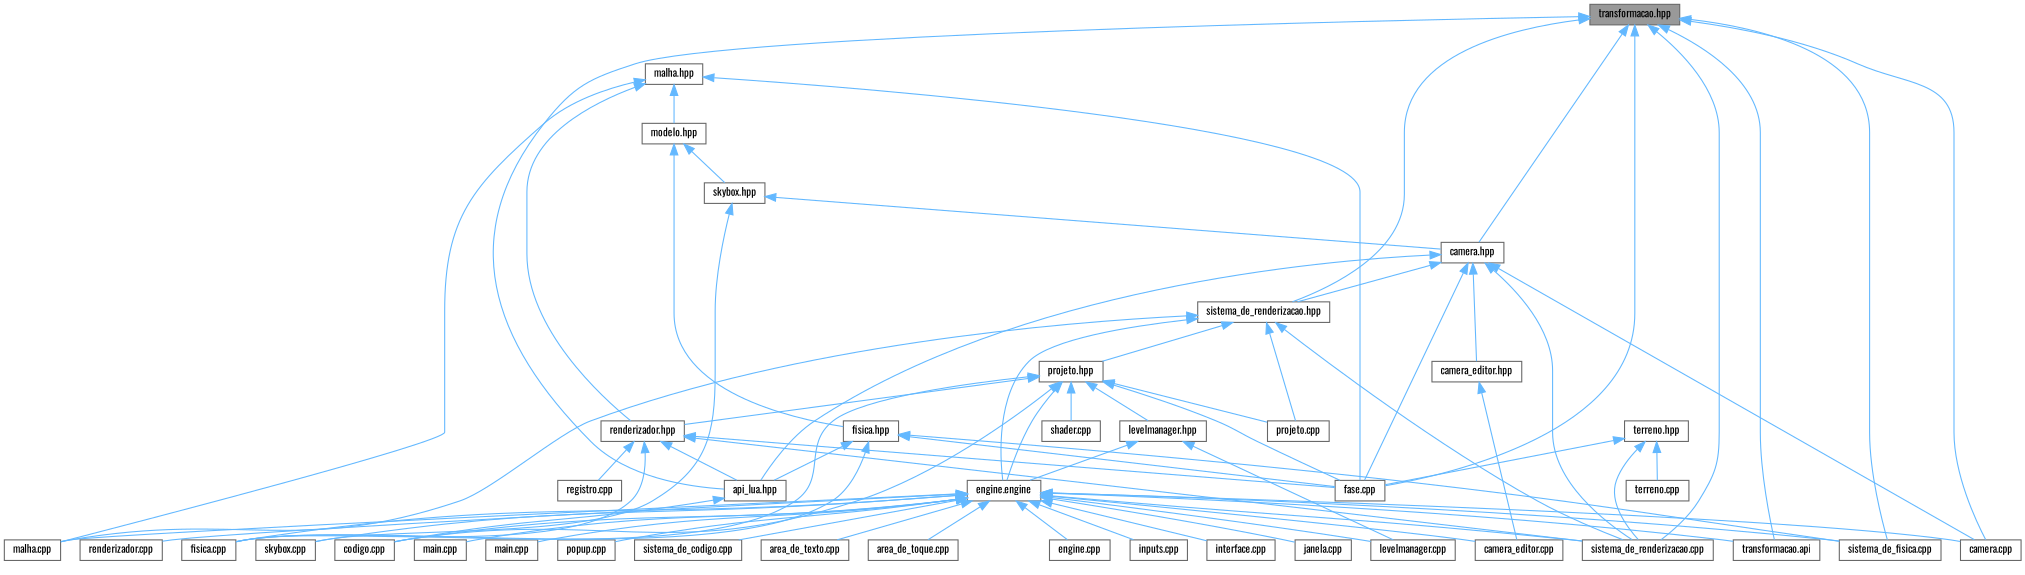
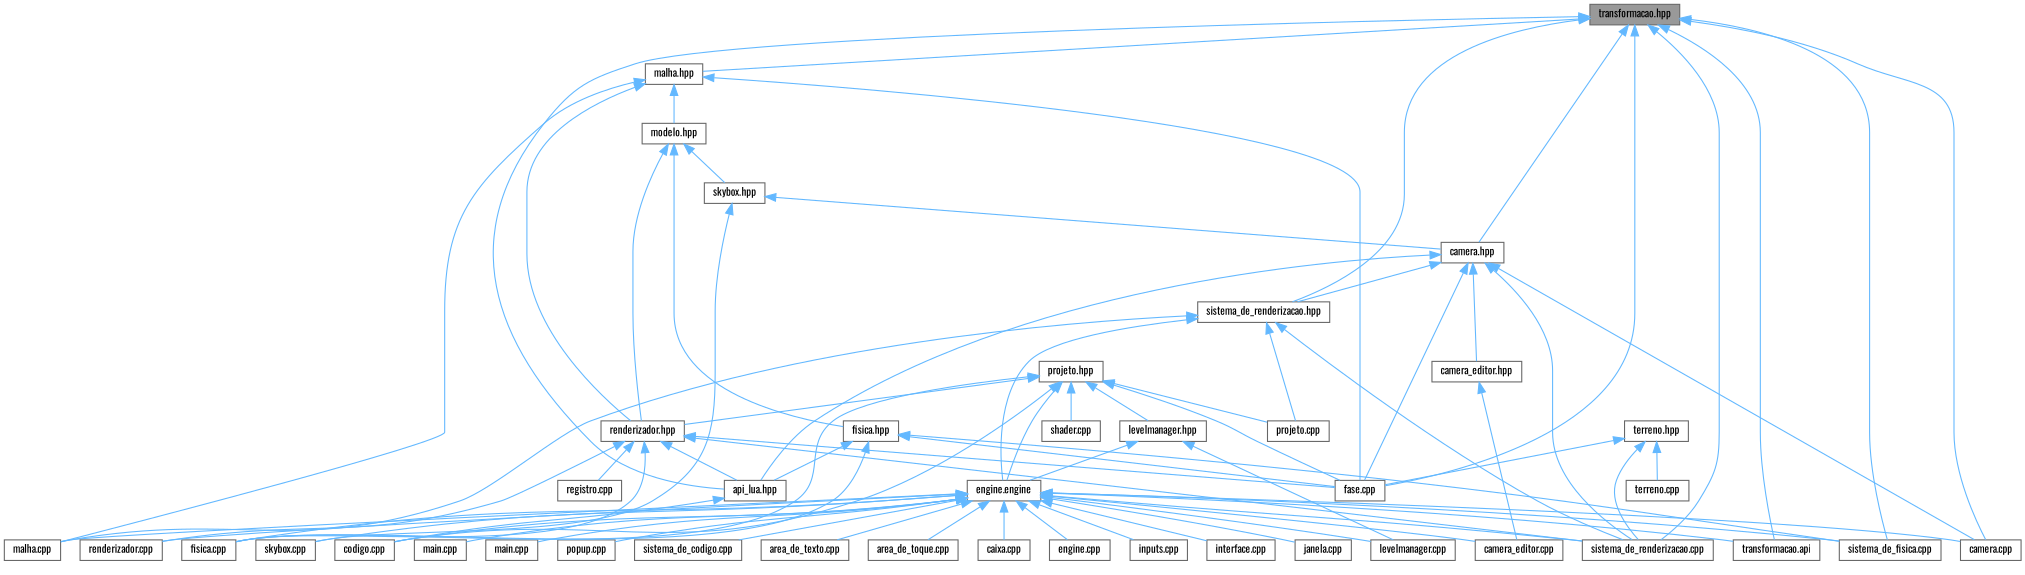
none -> (1141, 45)
none -> (633, 285)
(1162, 343) -> none
none -> (476, 507)
none -> (1004, 550)
